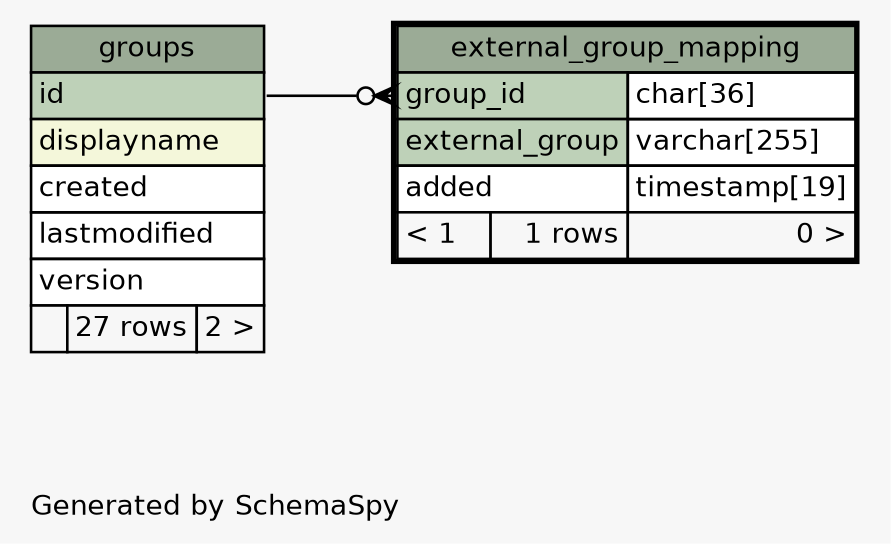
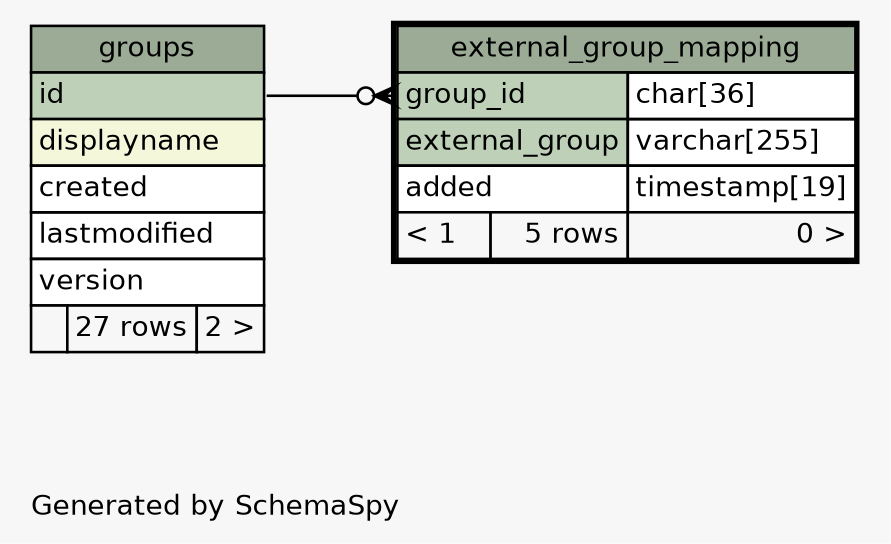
(572, 234) -> (572, 234)
